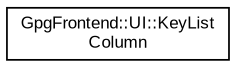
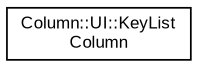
(118, 34) -> (99, 34)
